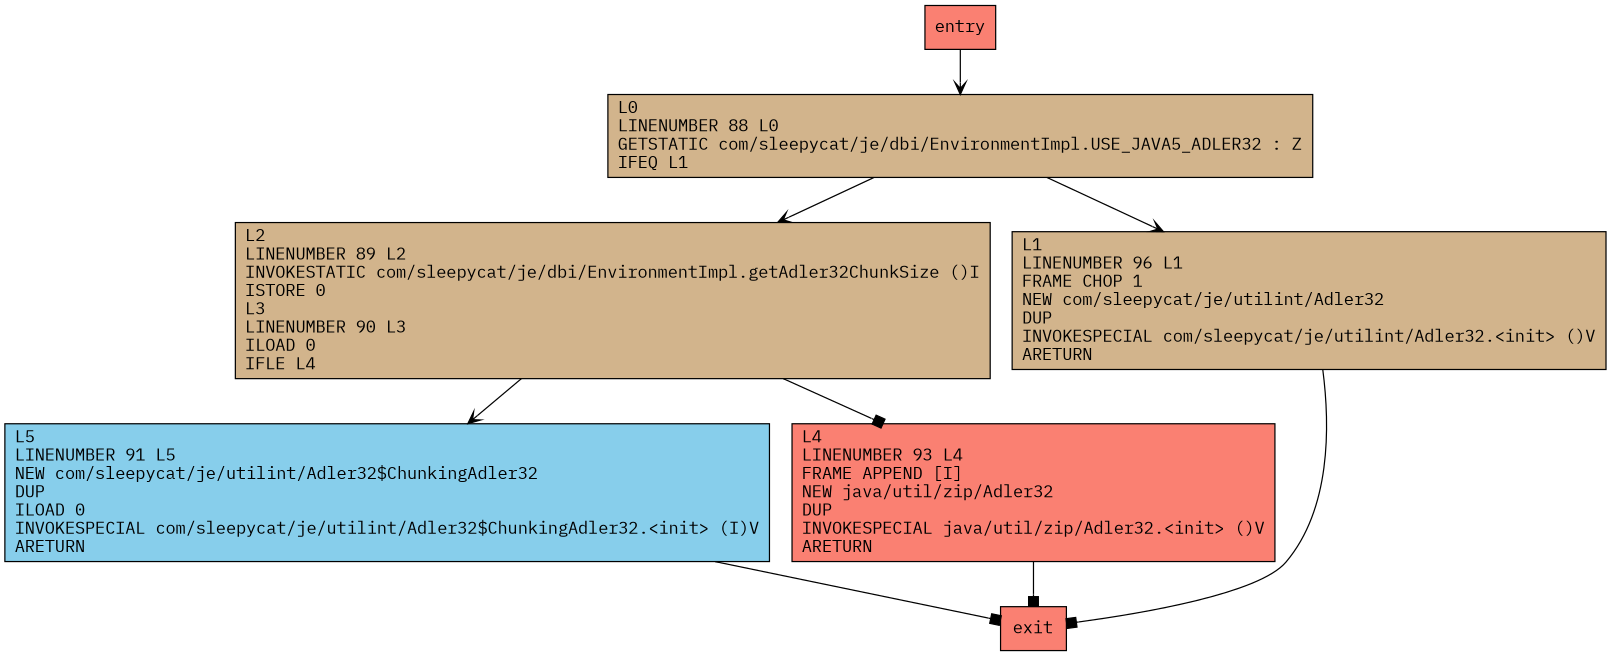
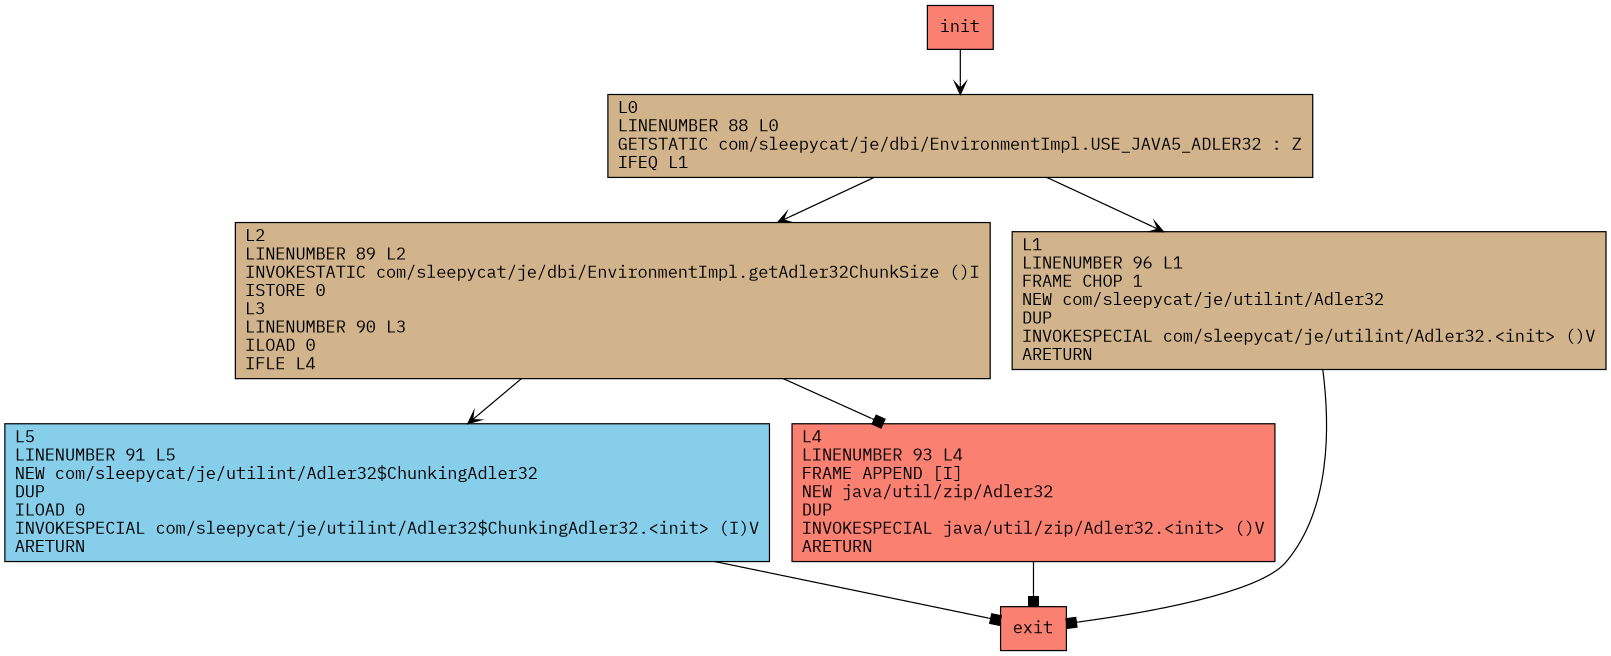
(960, 27) -> (960, 27)
